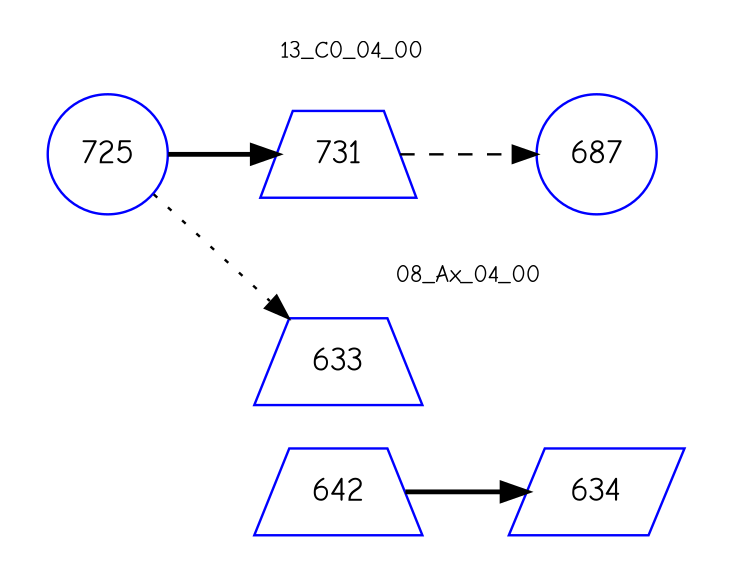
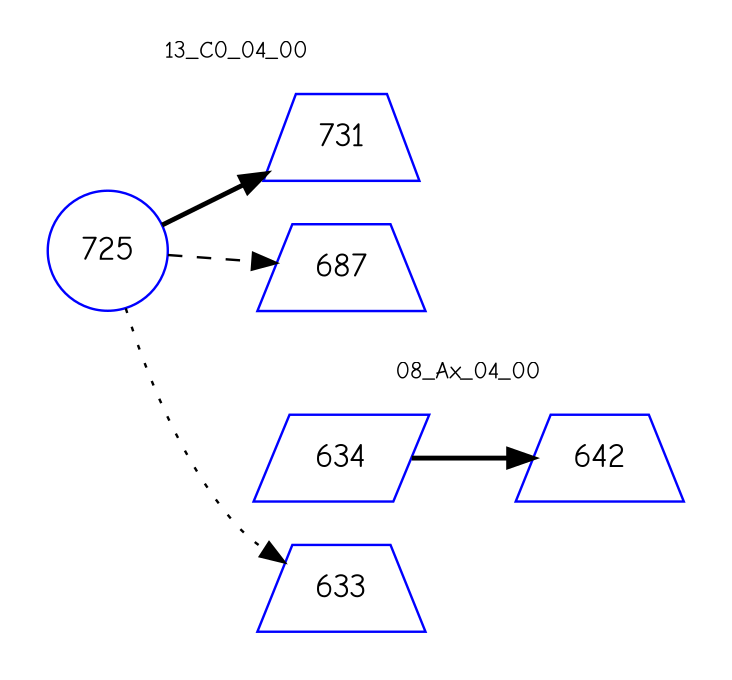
(456, 154) -> (210, 258)
(597, 154) -> (341, 268)
(453, 492) -> (460, 458)
